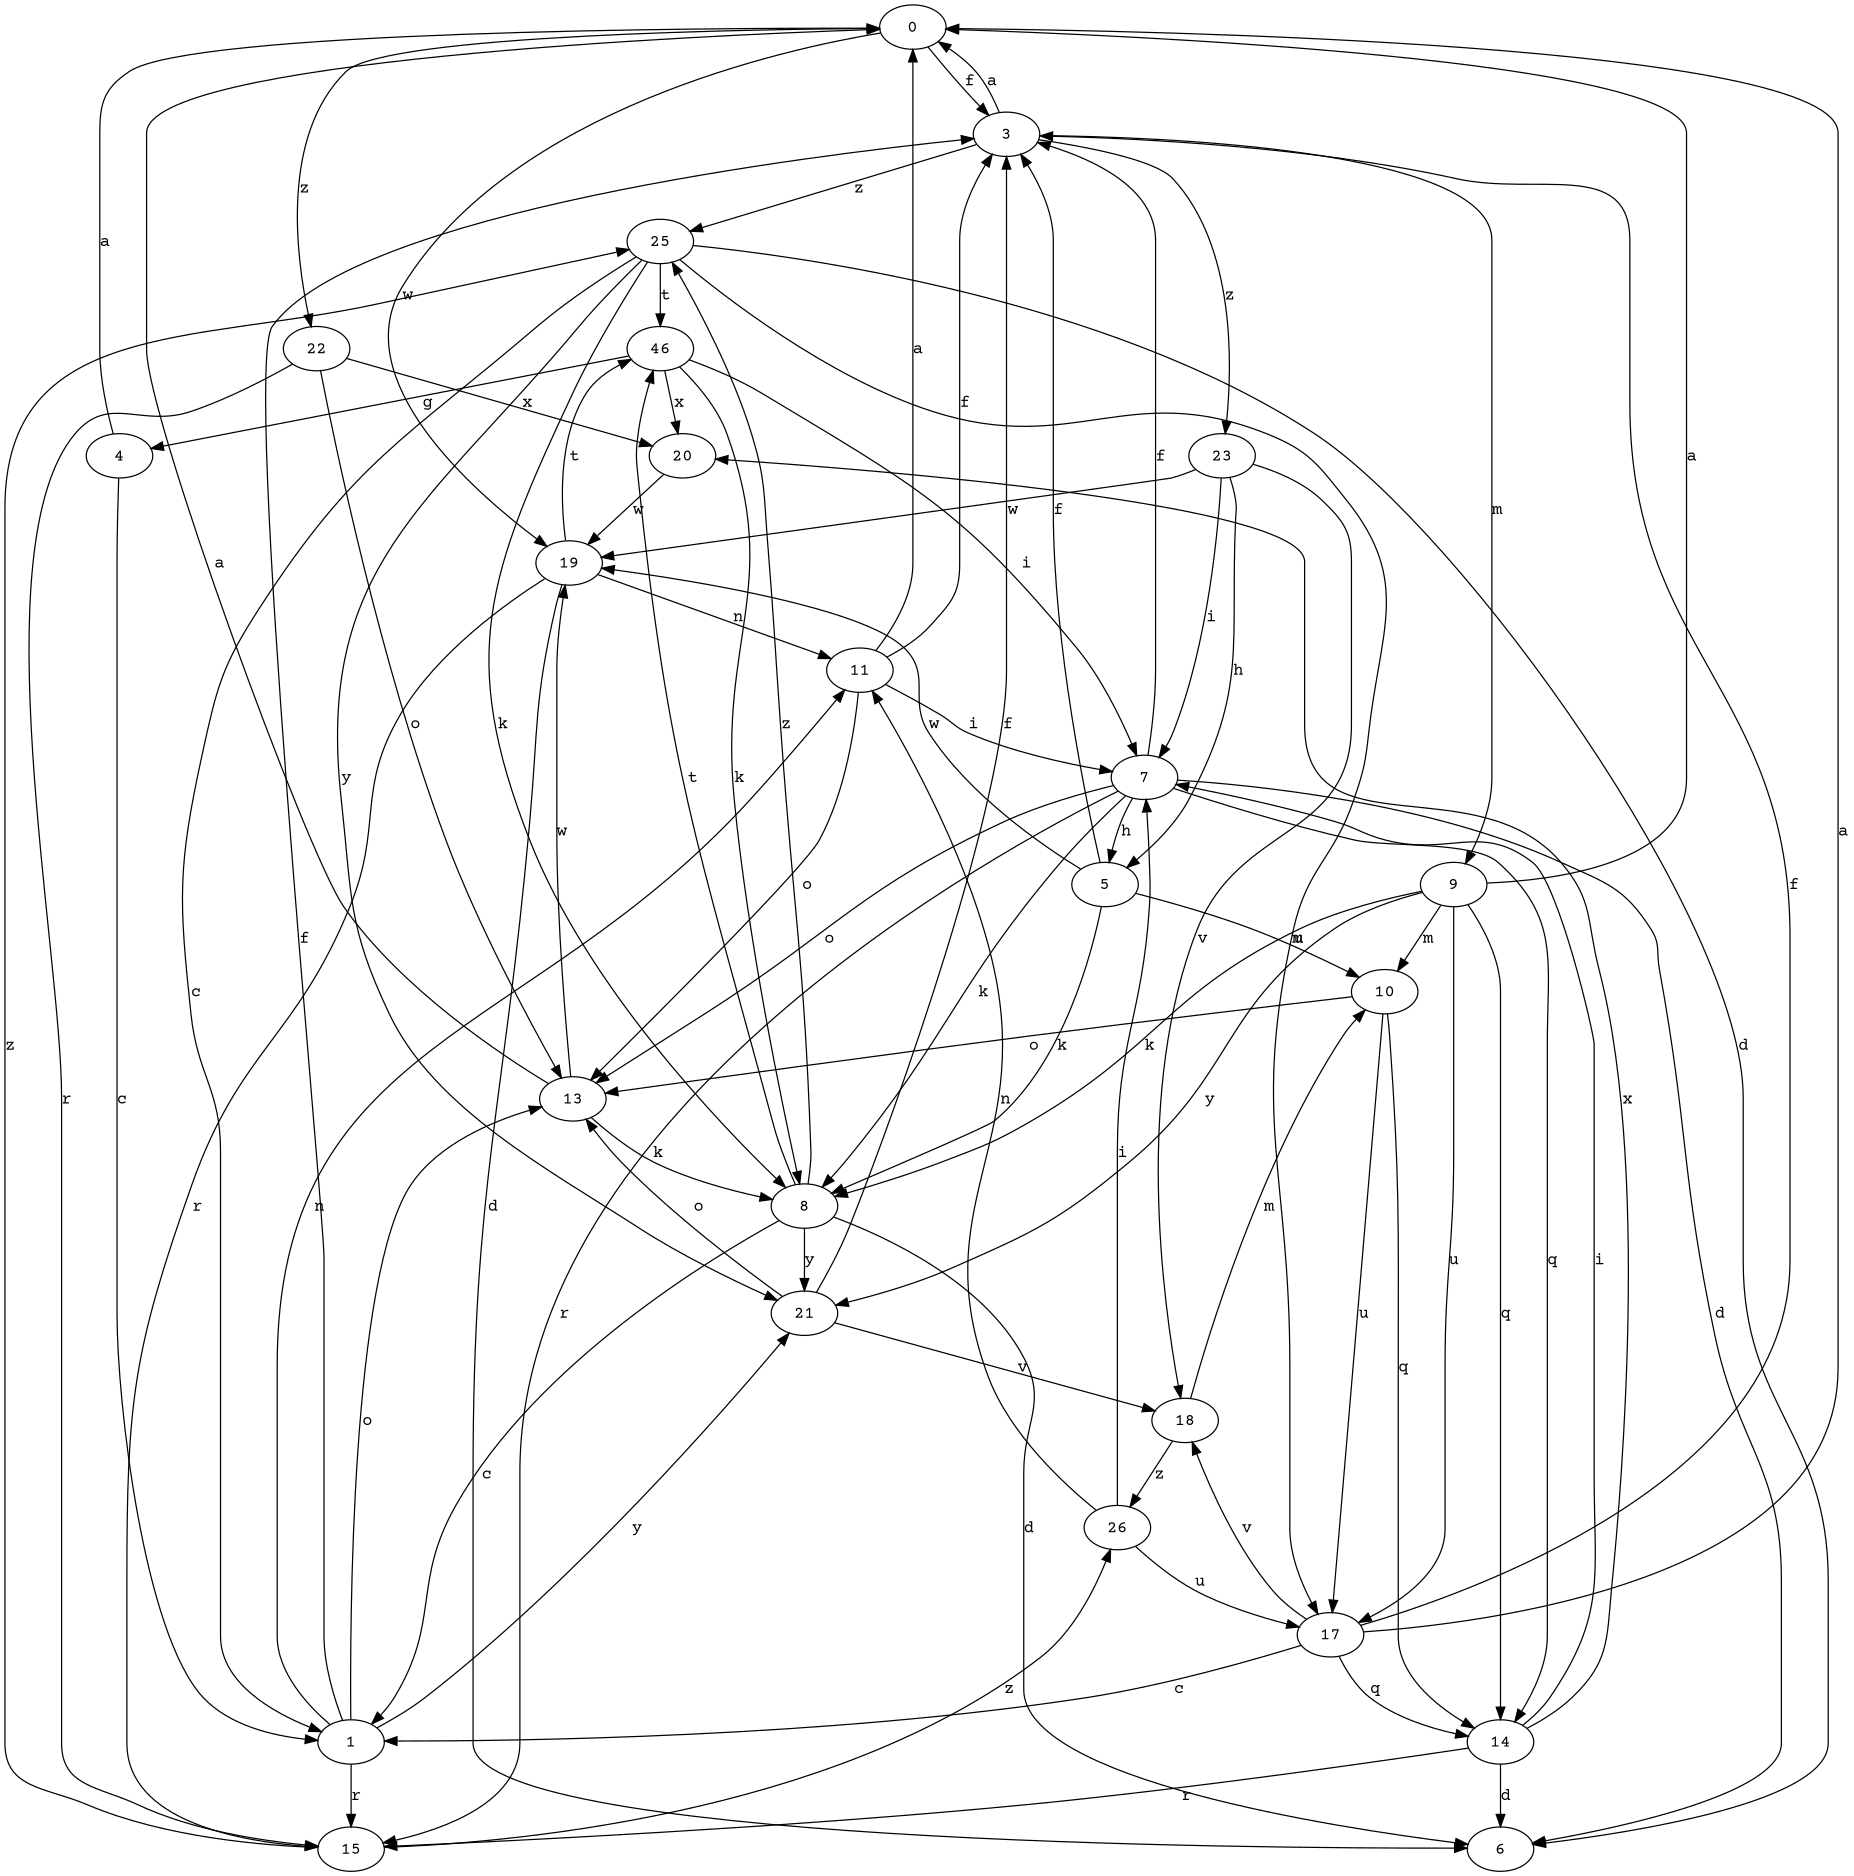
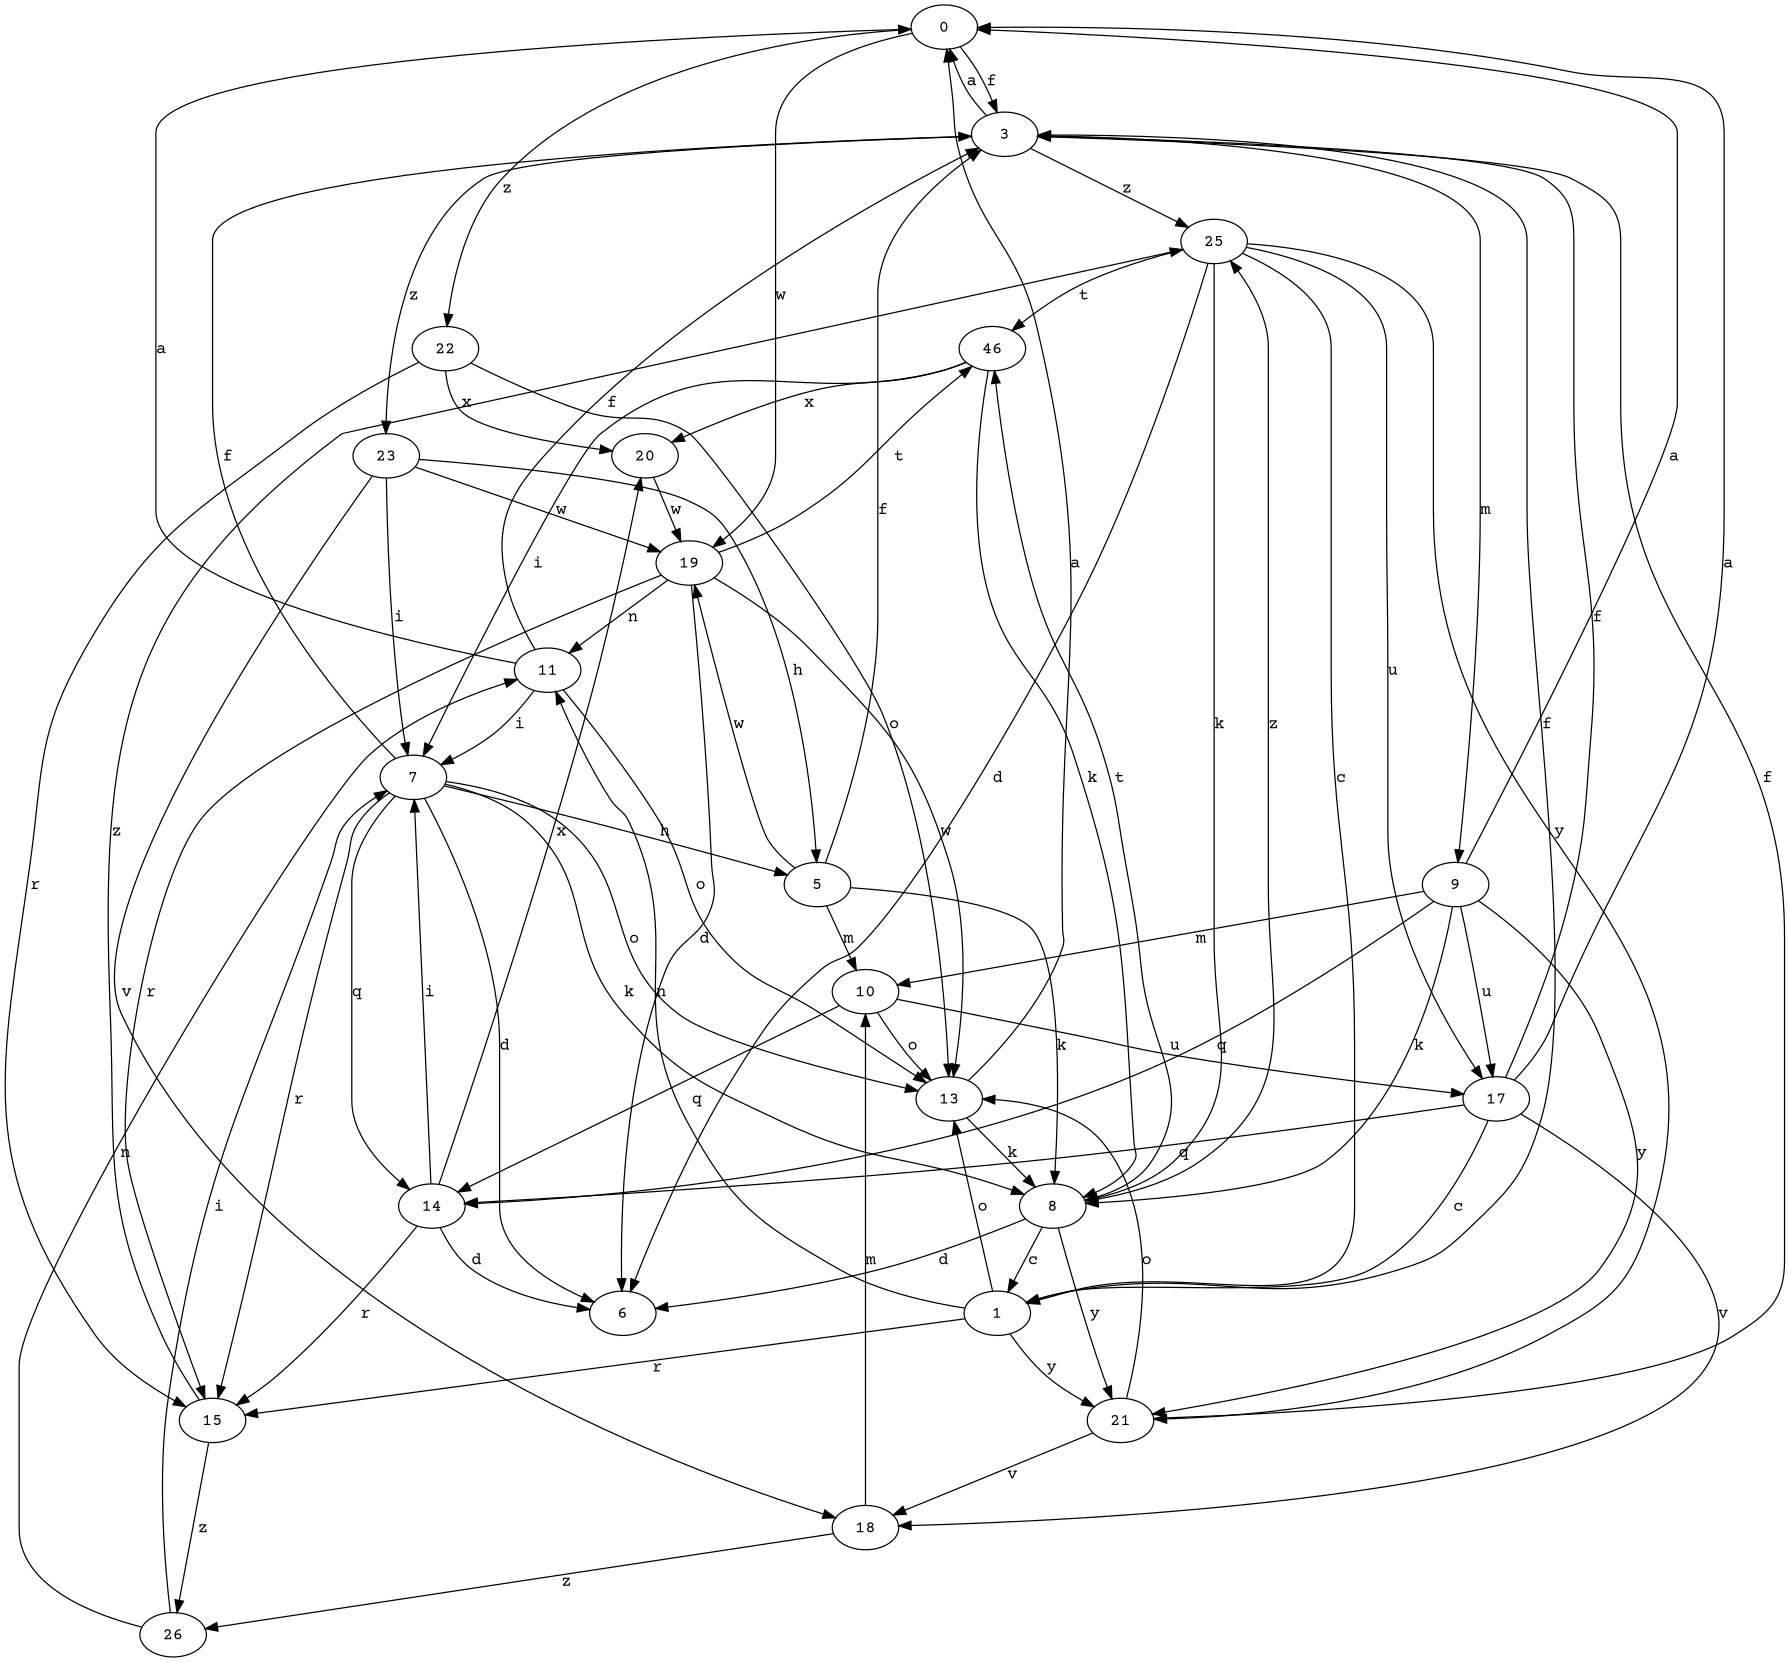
(119, 456) -> none
(557, 837) -> (917, 781)
(1206, 1596) -> none
